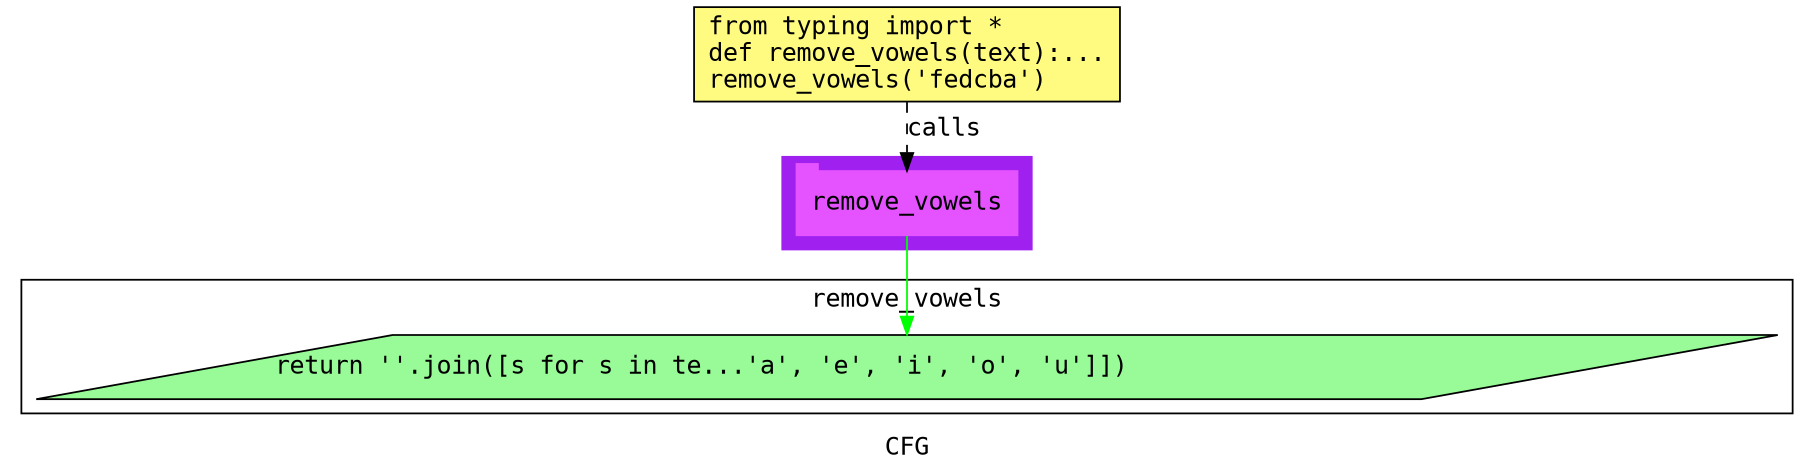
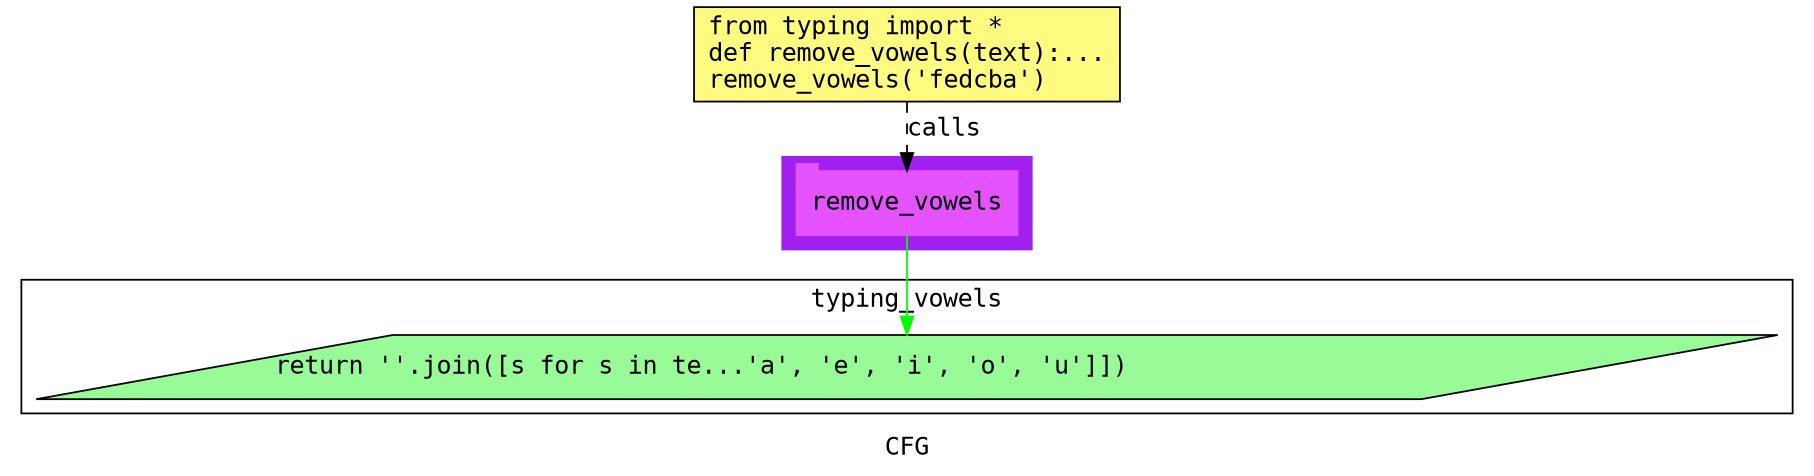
(907, 300) -> (907, 300)
